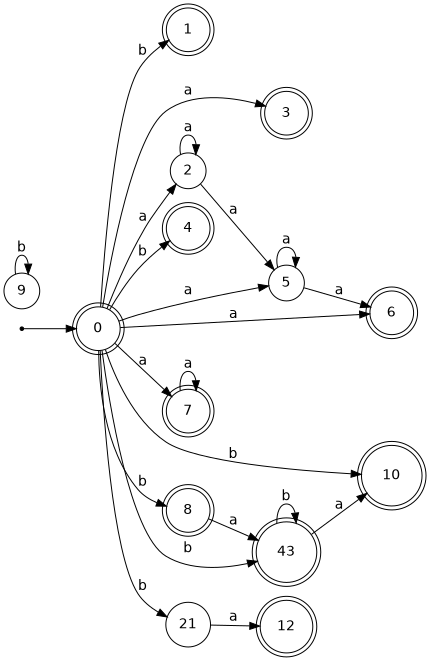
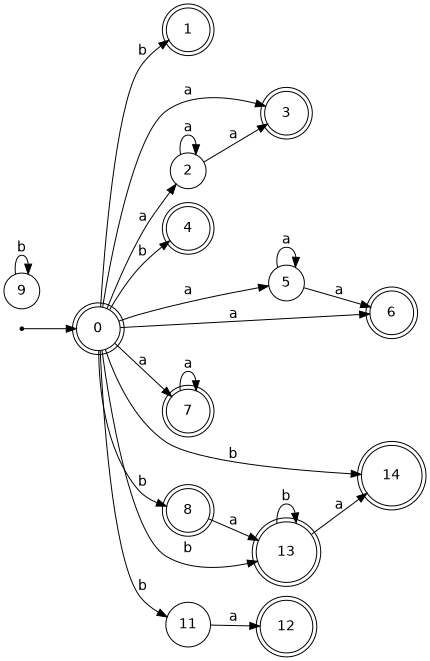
(234, 223) -> (231, 146)
(392, 476) -> (392, 476)
(286, 552) -> (286, 552)
(188, 625) -> (188, 625)
